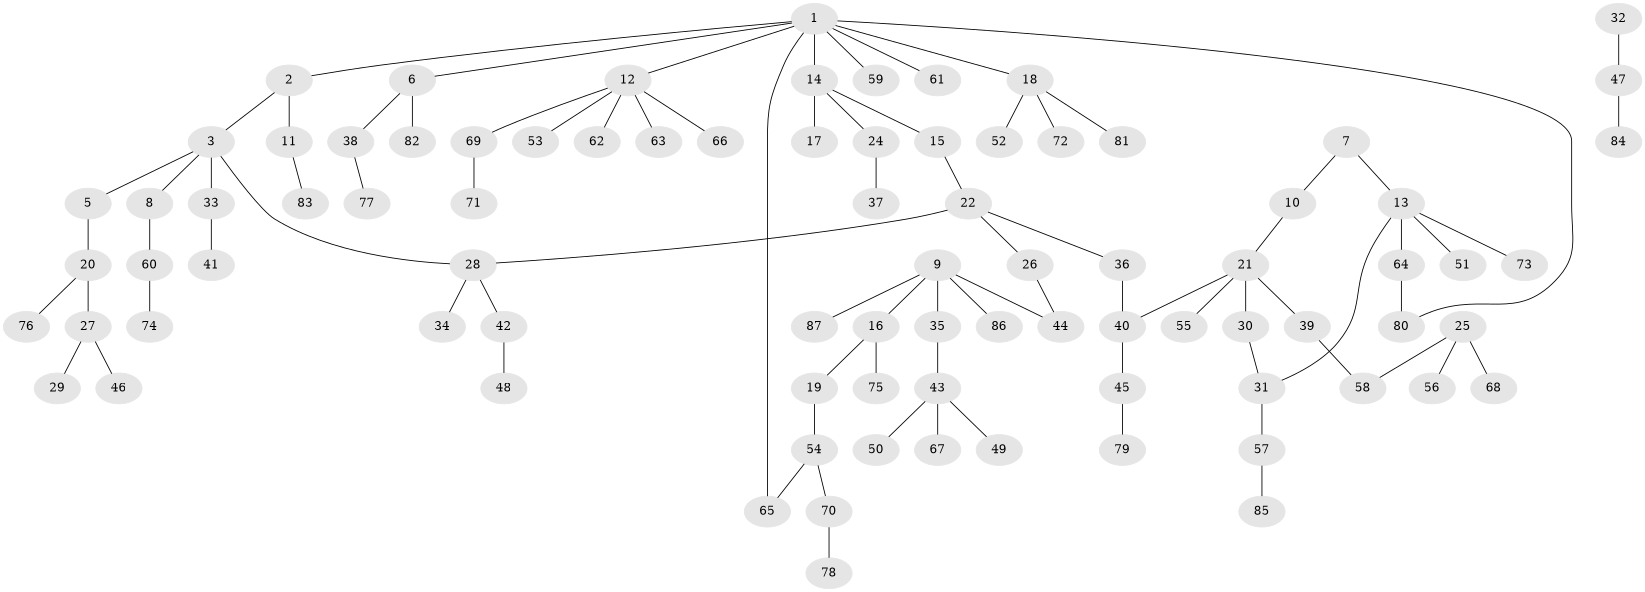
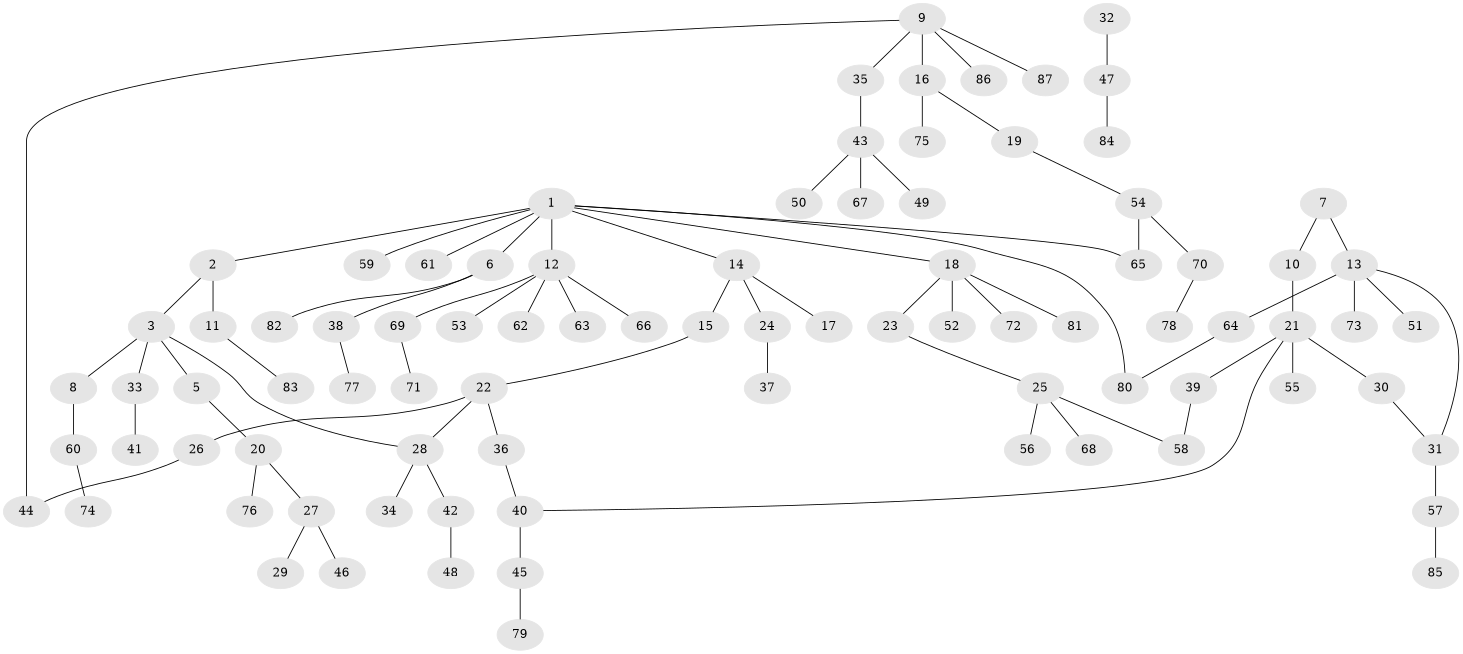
none -> (891, 327)
